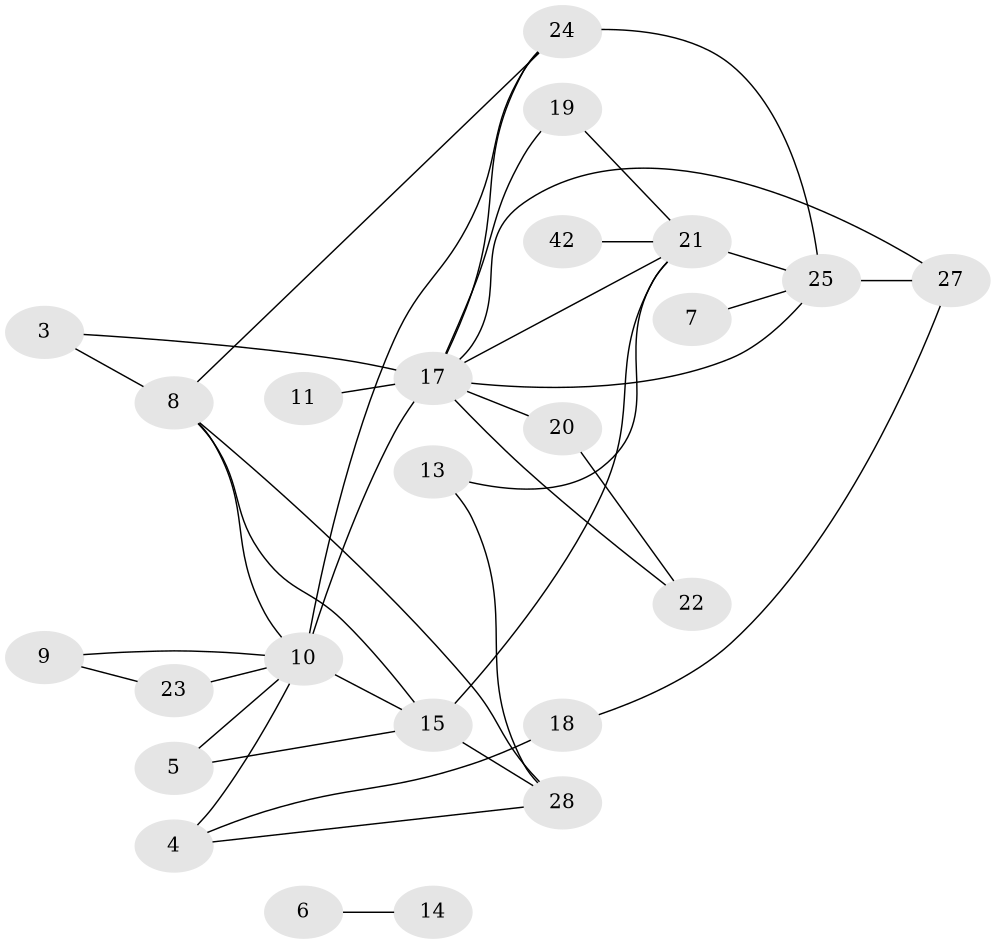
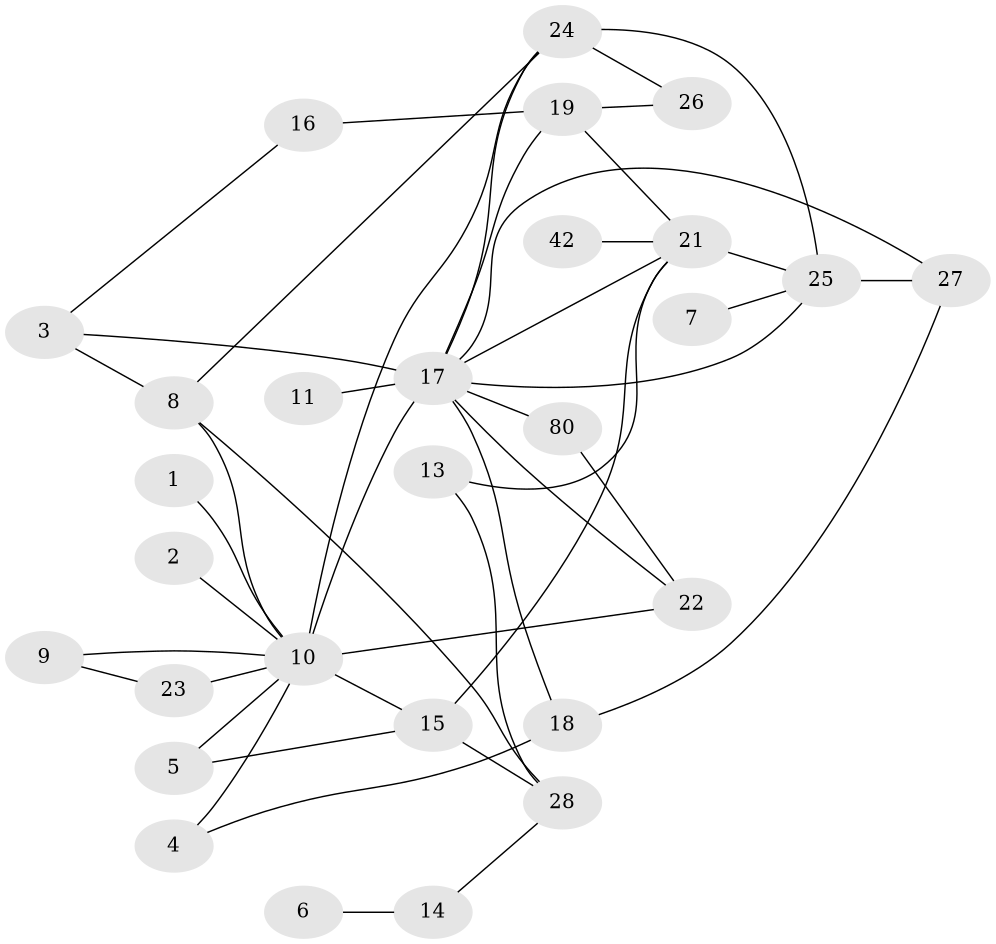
none -> (692, 104)
none -> (304, 125)
(563, 429) -> (563, 429)
none -> (174, 481)
none -> (505, 549)
none -> (174, 558)
(285, 579) -> none
none -> (482, 634)
(368, 825) -> (498, 858)
